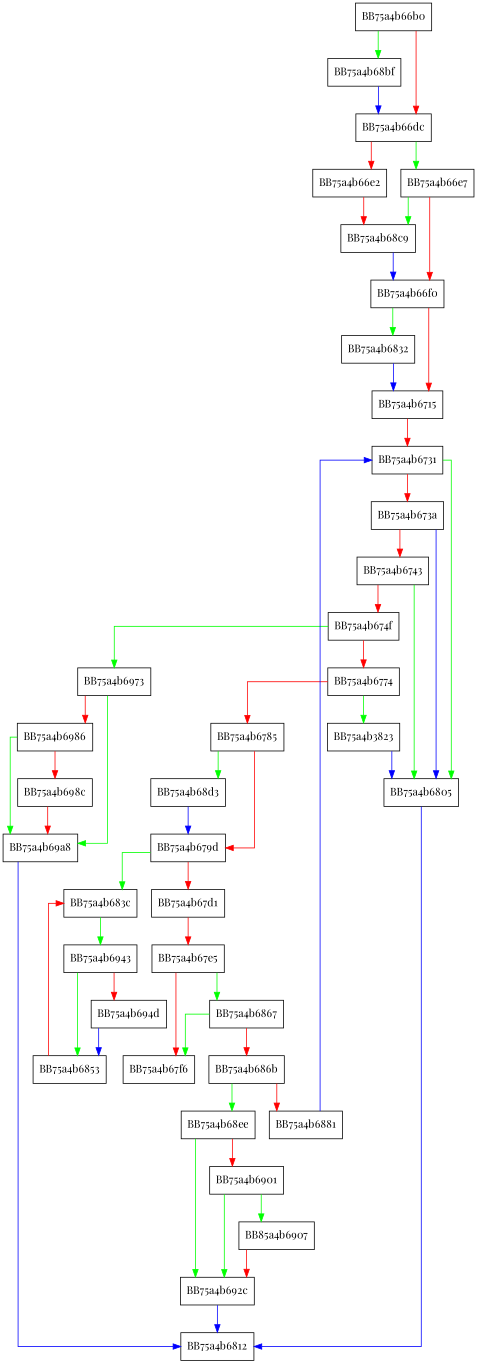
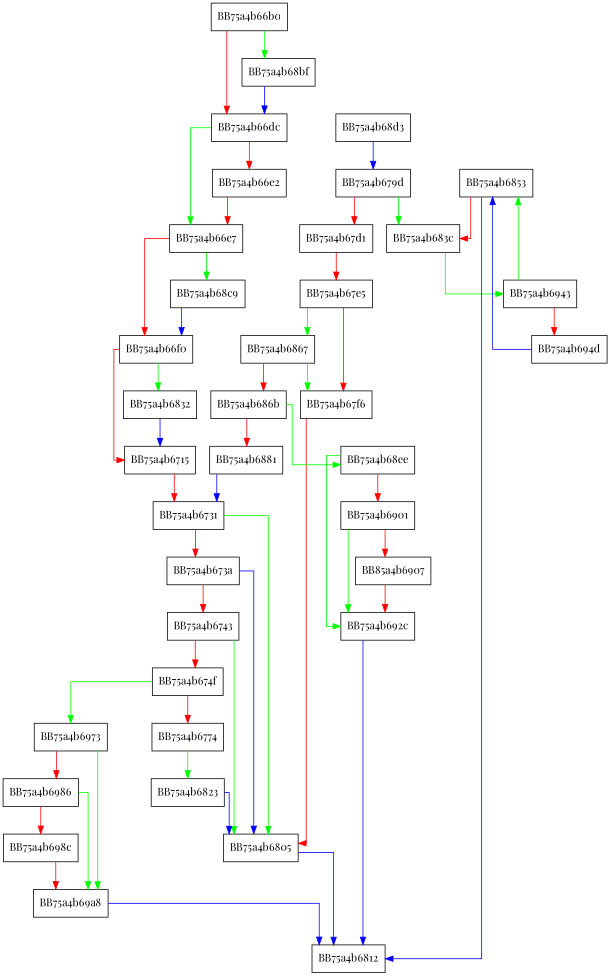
(364, 207) -> (228, 207)
none -> (482, 622)
none -> (306, 631)
(247, 737) -> none
(364, 737) -> (188, 793)
(261, 1204) -> (385, 539)
